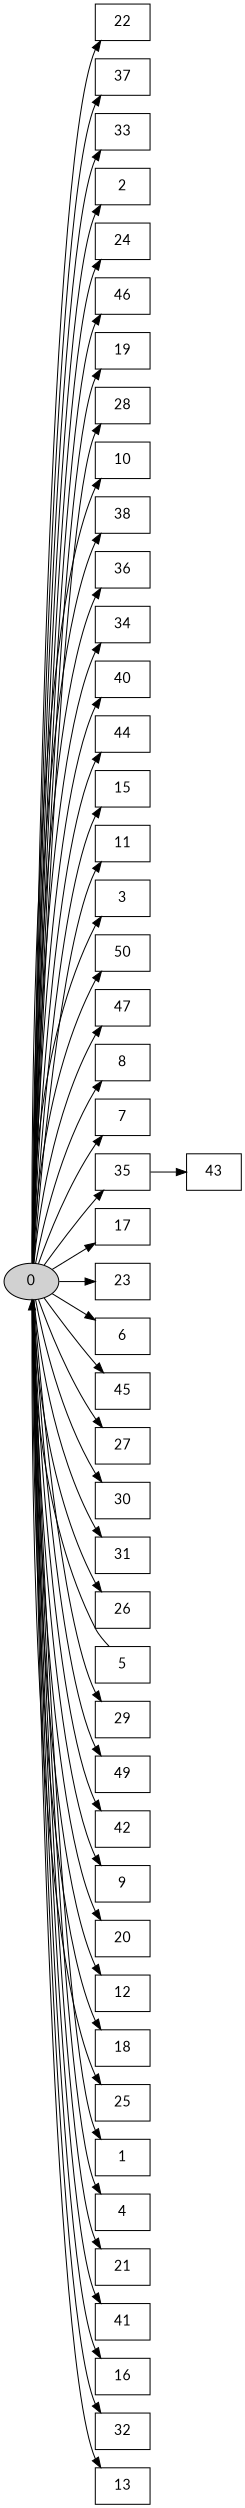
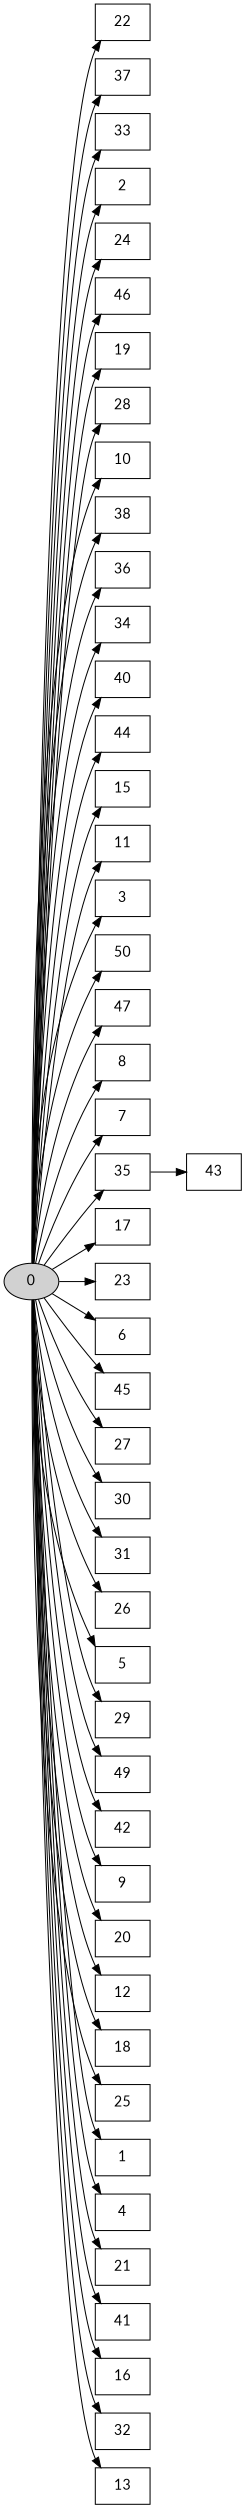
(71, 1569) -> (44, 1472)
